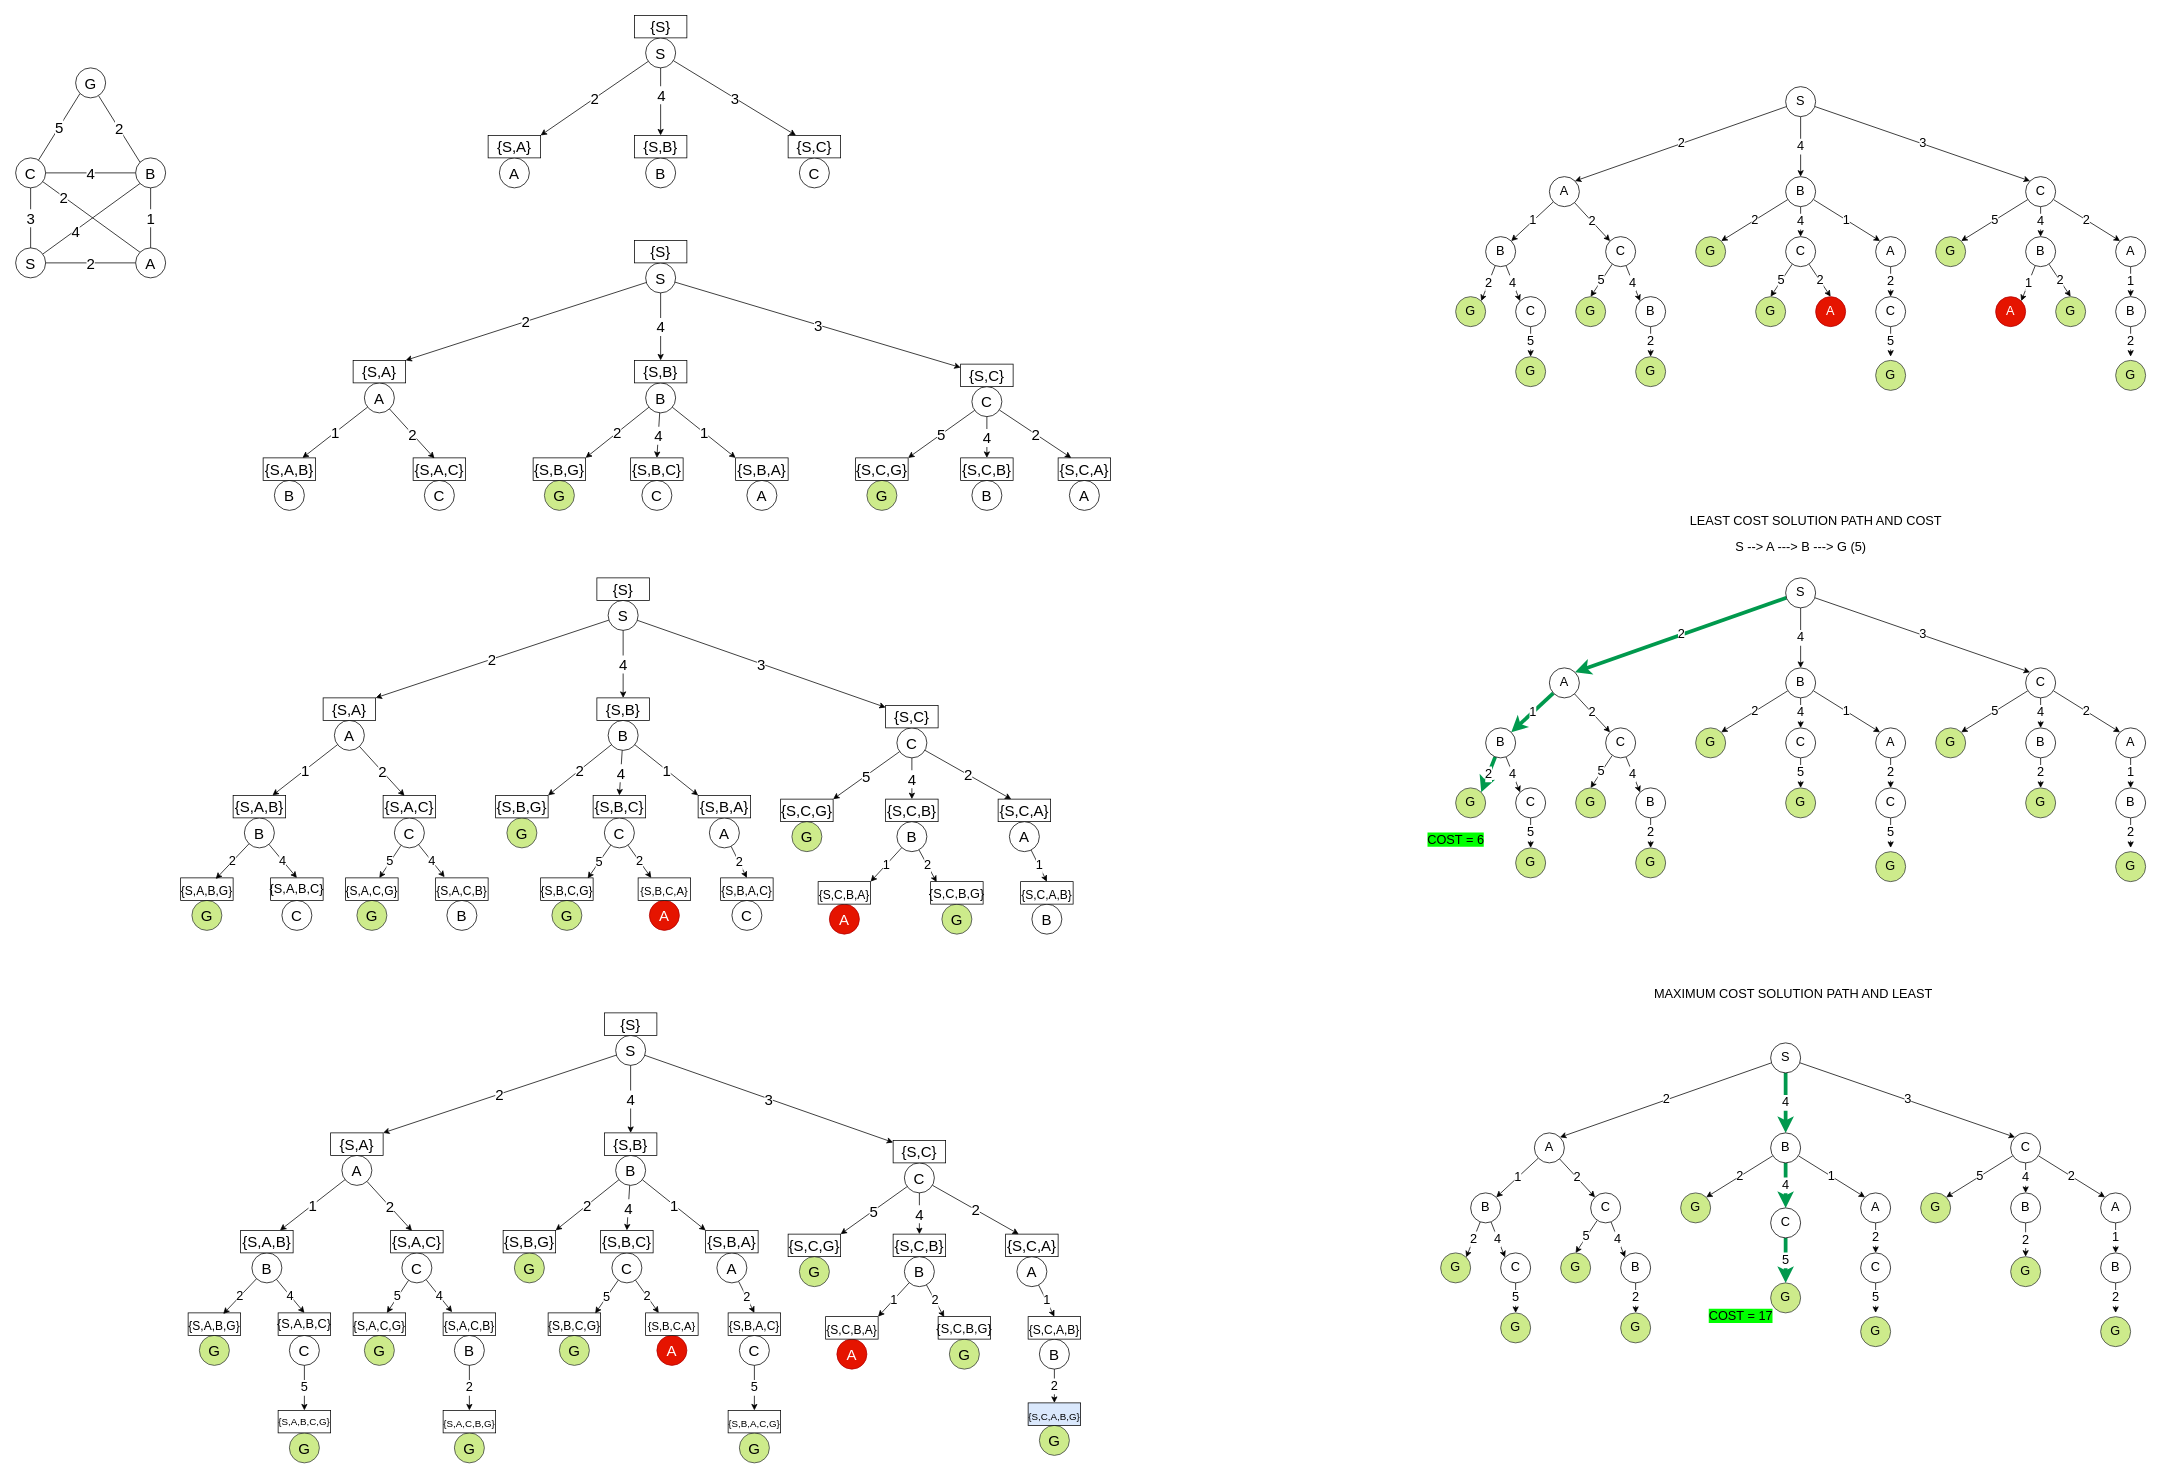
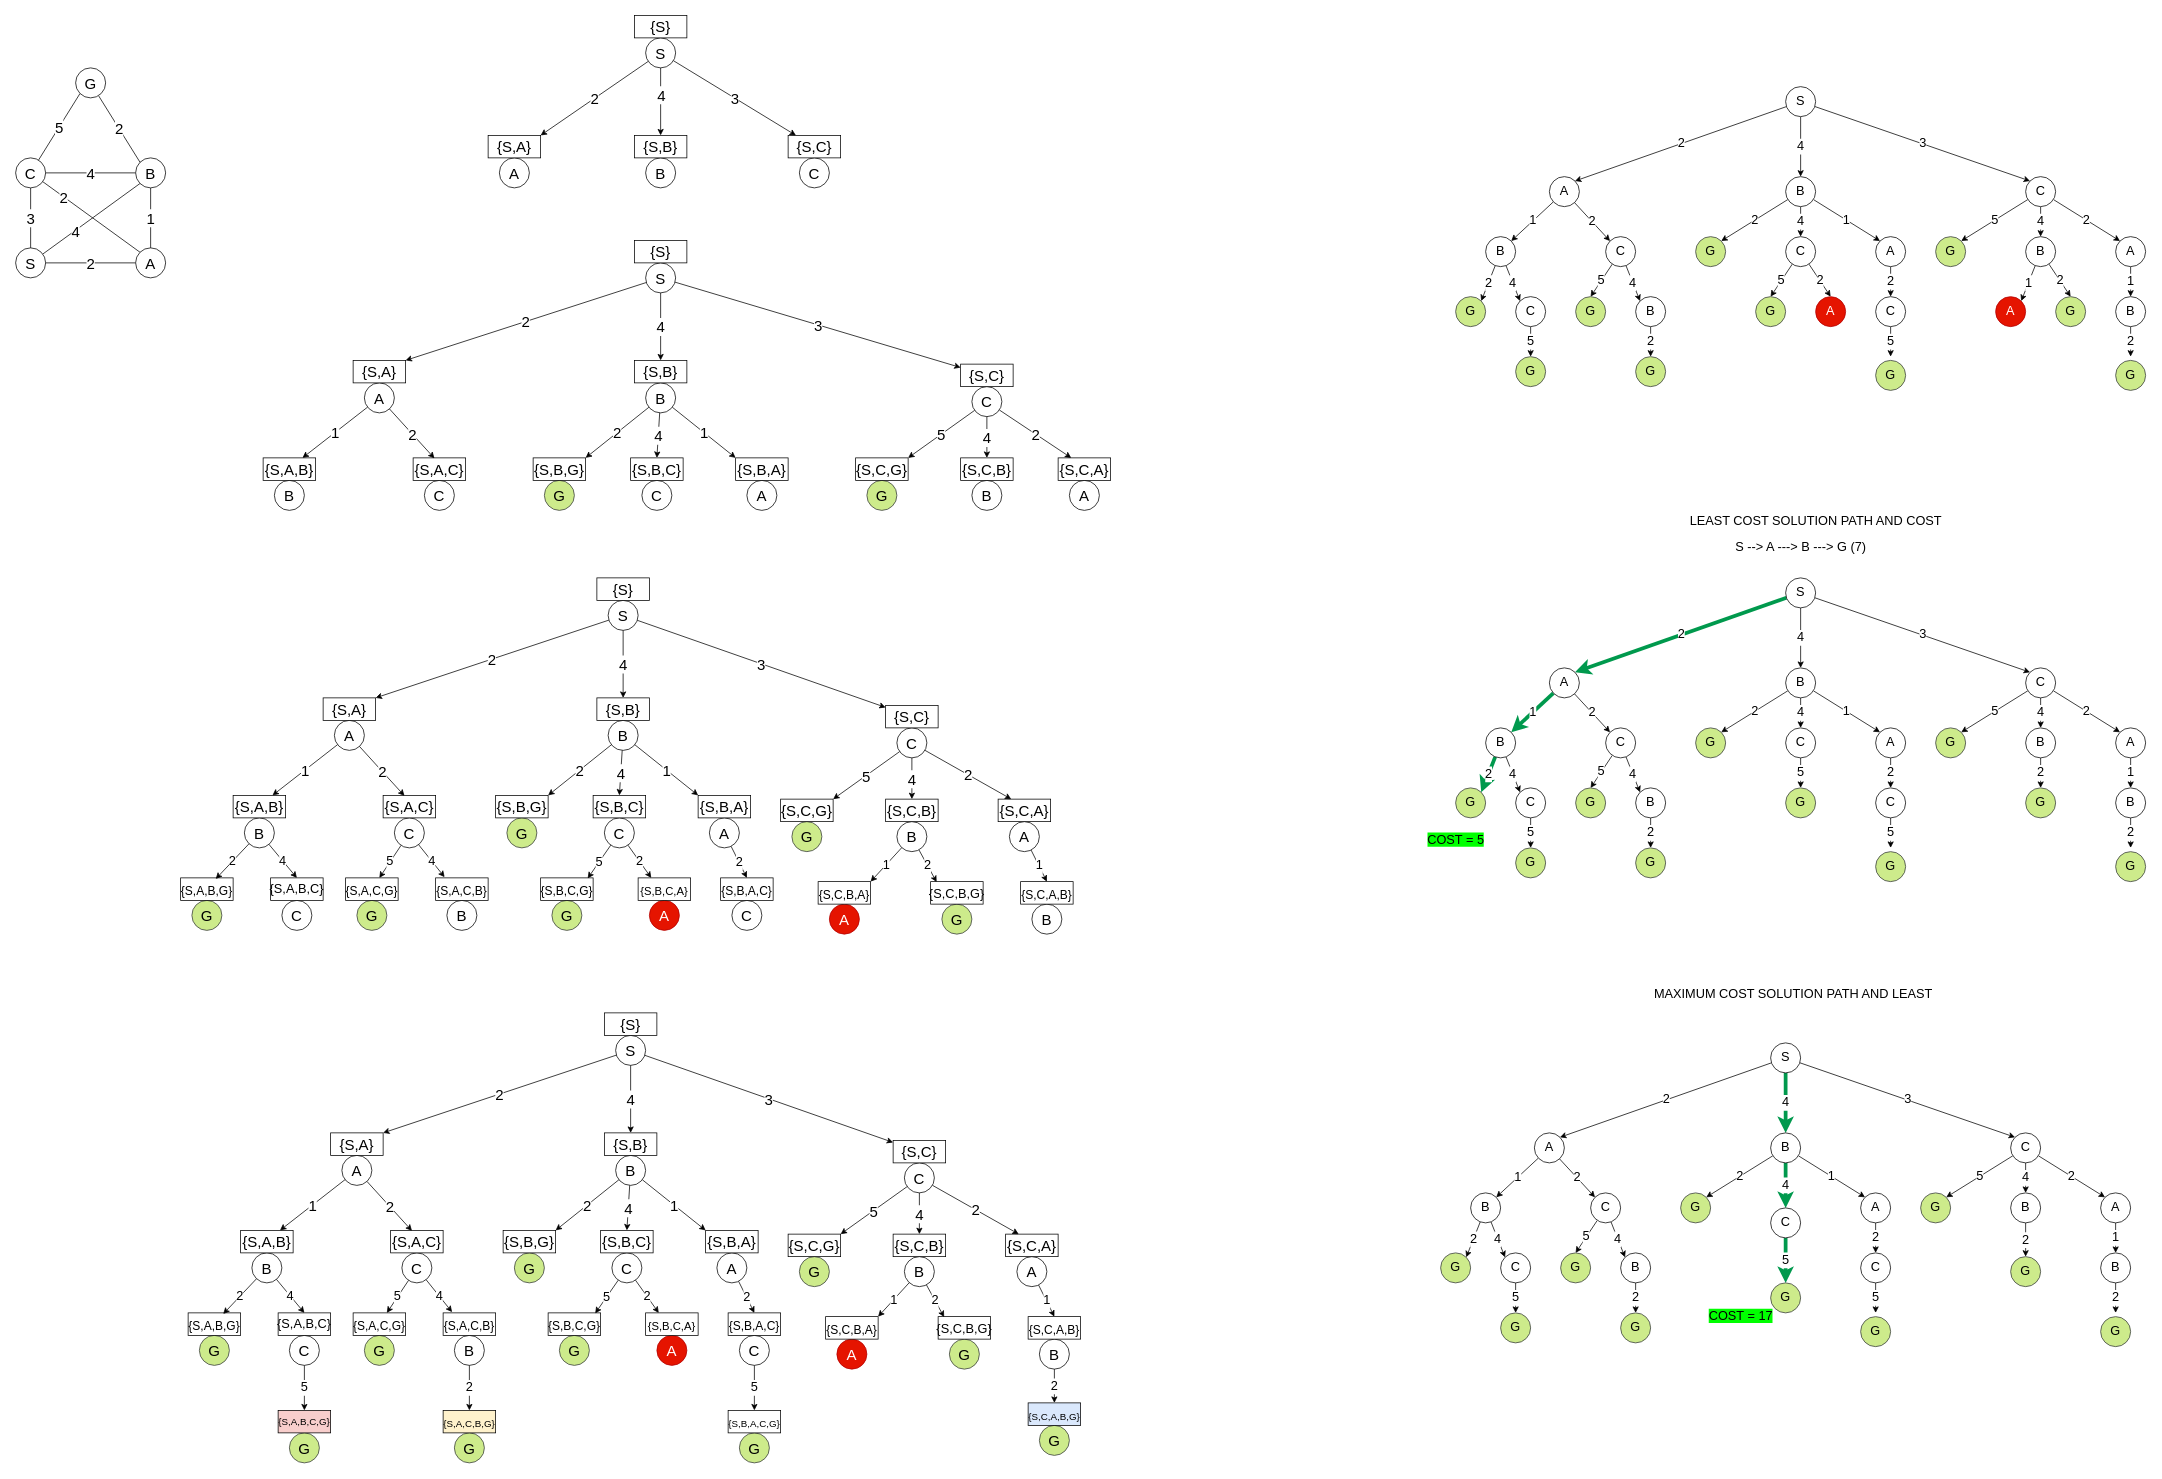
(1801, 548) -> (1801, 548)
(1456, 840) -> (1456, 840)
(304, 1422) -> (304, 1422)
(469, 1422) -> (469, 1422)
